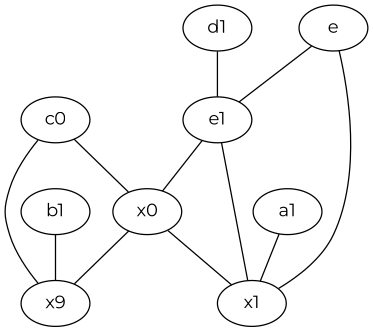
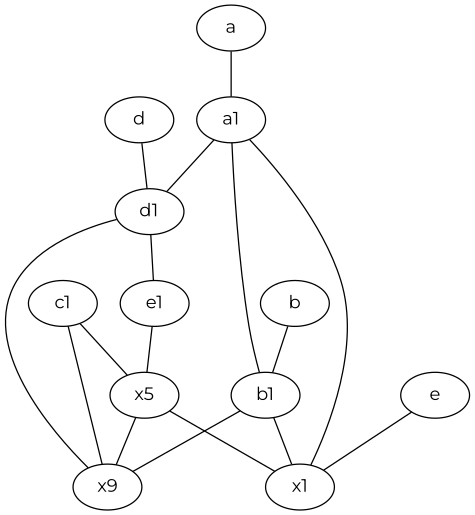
none -> (231, 28)
(275, 74) -> none
(55, 120) -> (63, 303)
none -> (139, 120)
none -> (190, 166)
(147, 212) -> (144, 395)
(235, 212) -> (283, 441)
none -> (240, 258)
none -> (295, 303)
none -> (6, 326)
